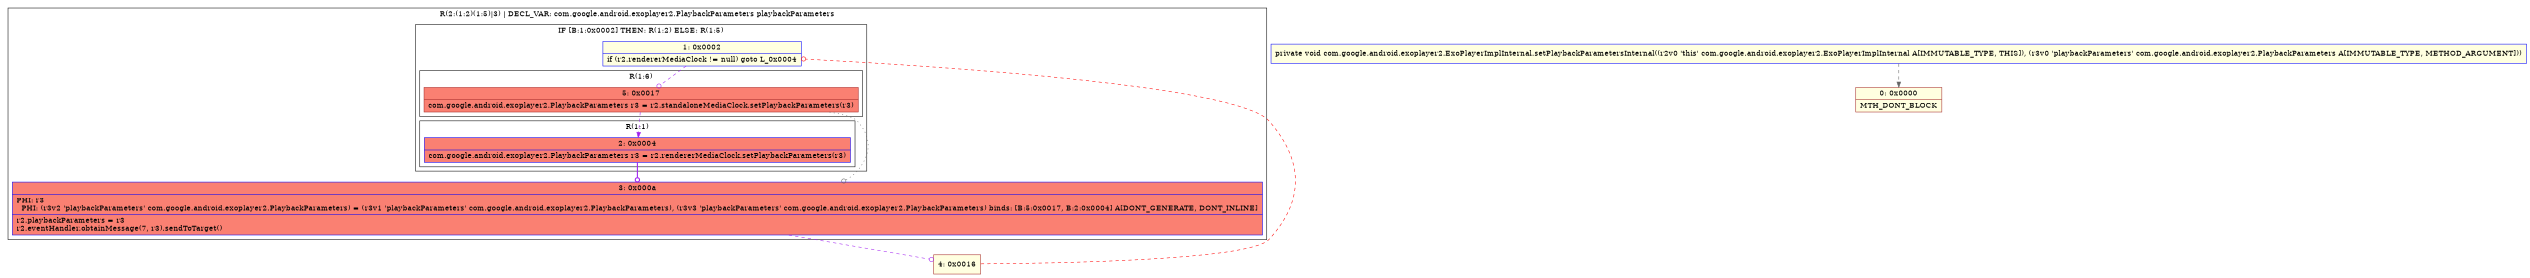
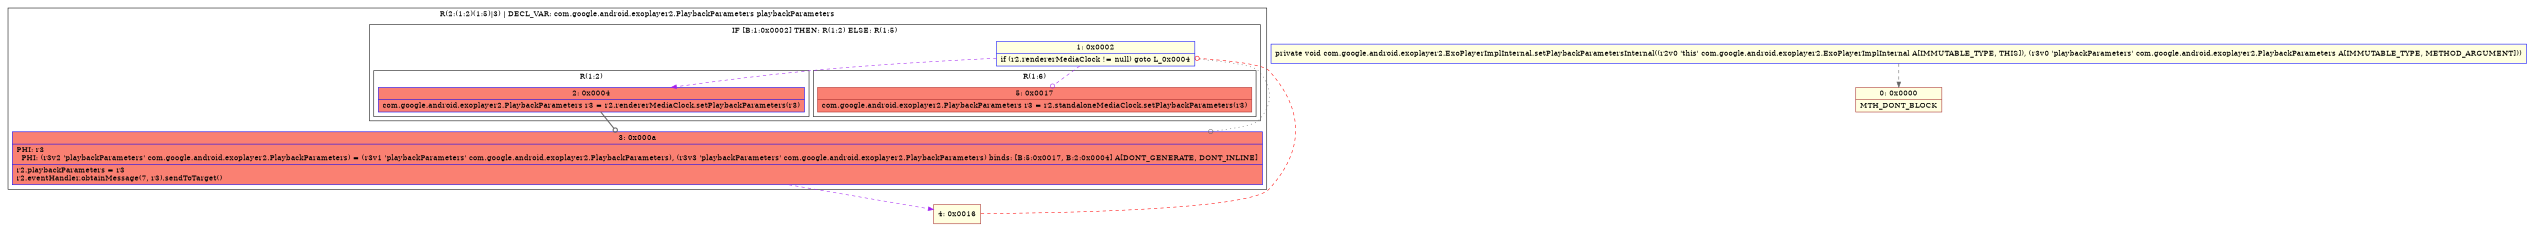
(639, 124) -> (852, 67)
(637, 127) -> (591, 77)
(863, 129) -> (1268, 87)
(637, 170) -> (611, 124)
(859, 247) -> (859, 197)
